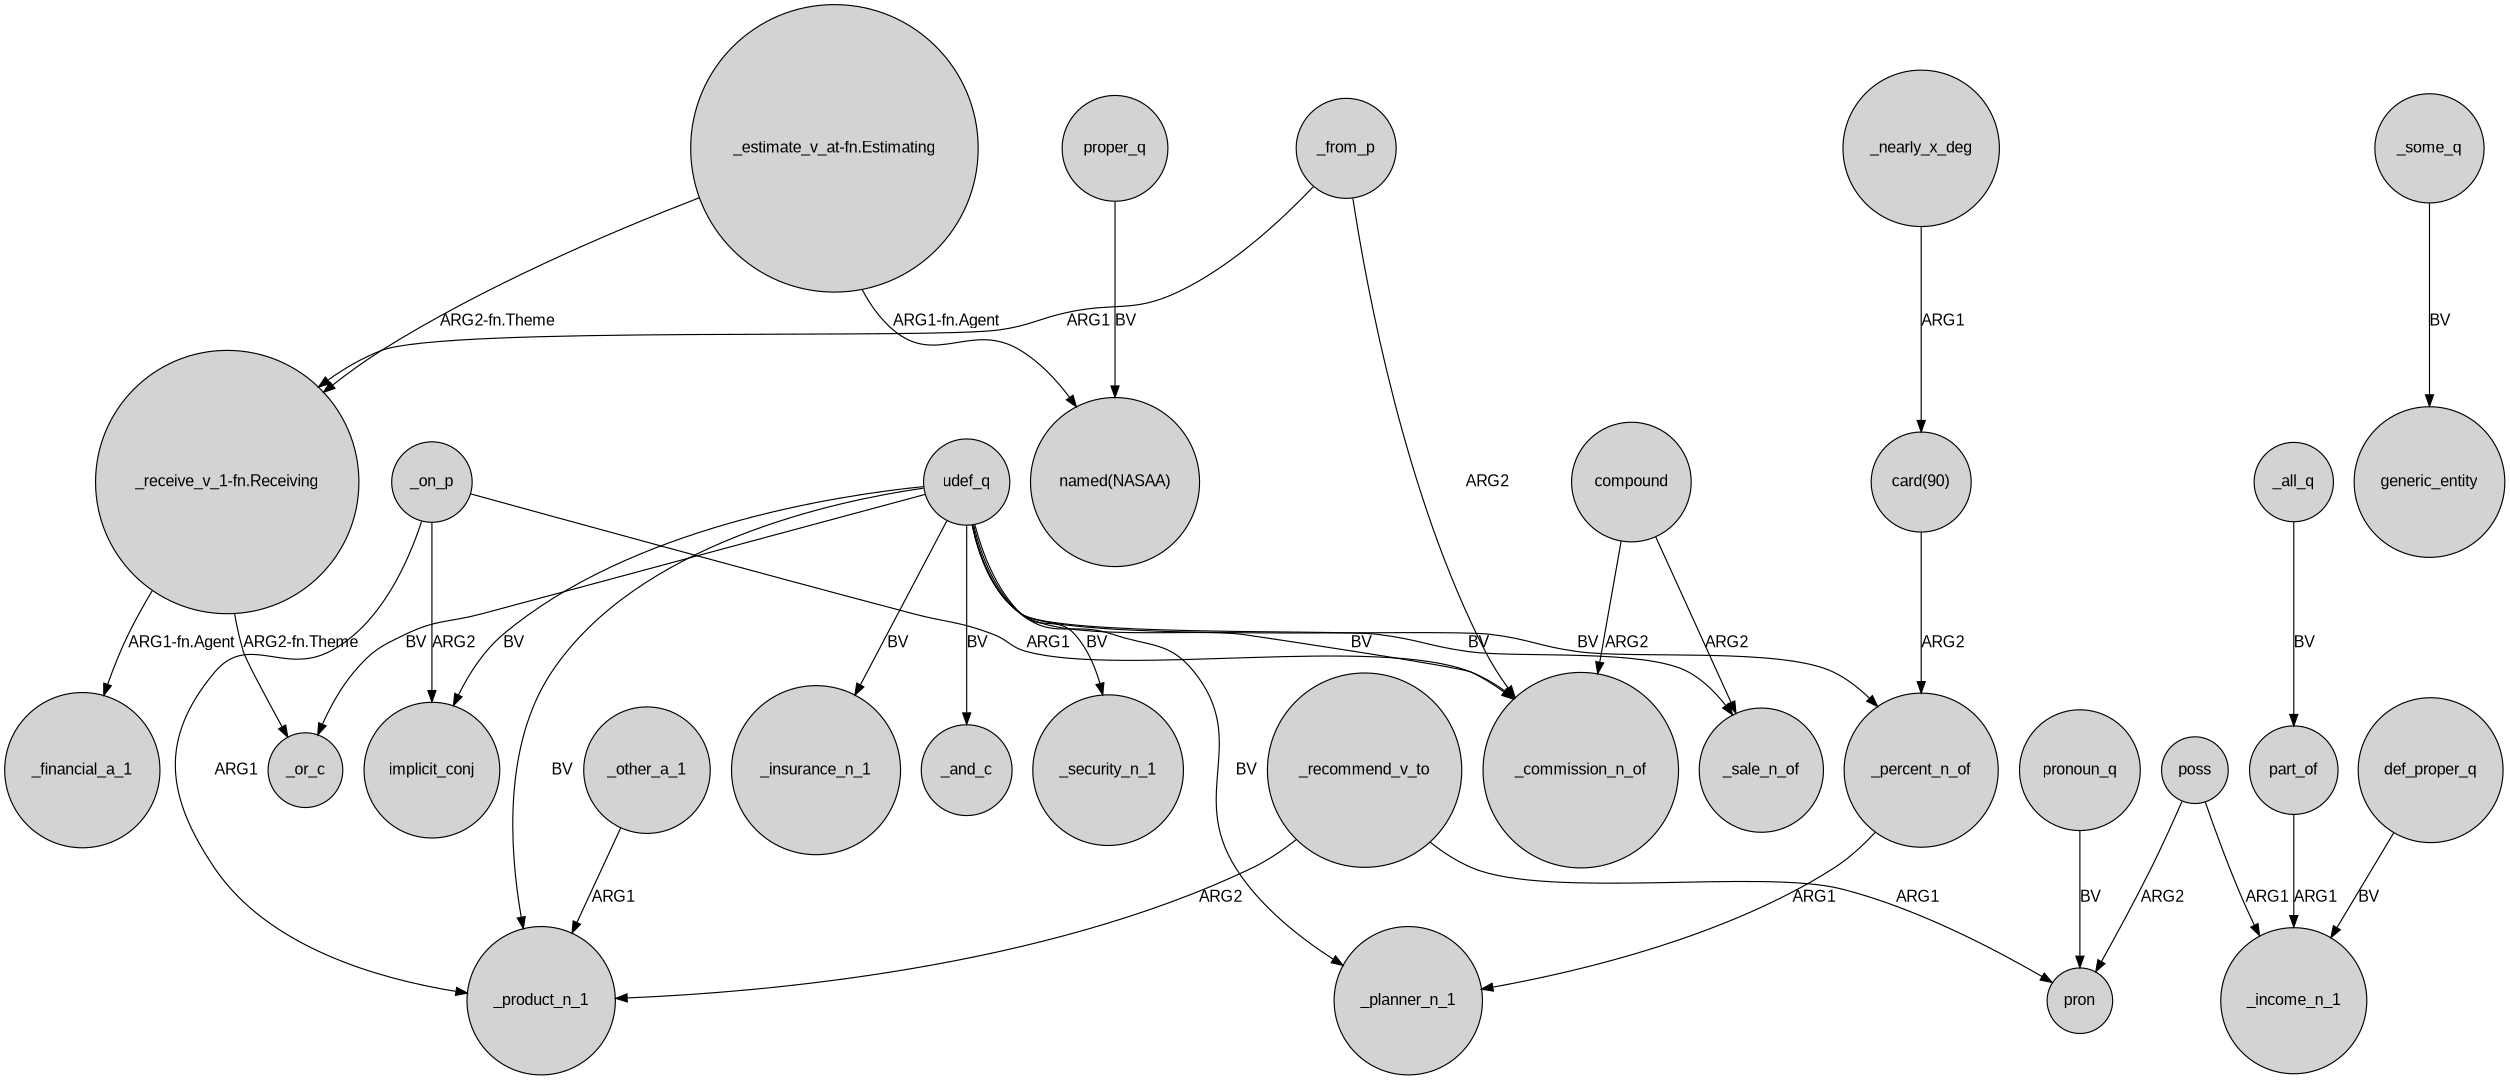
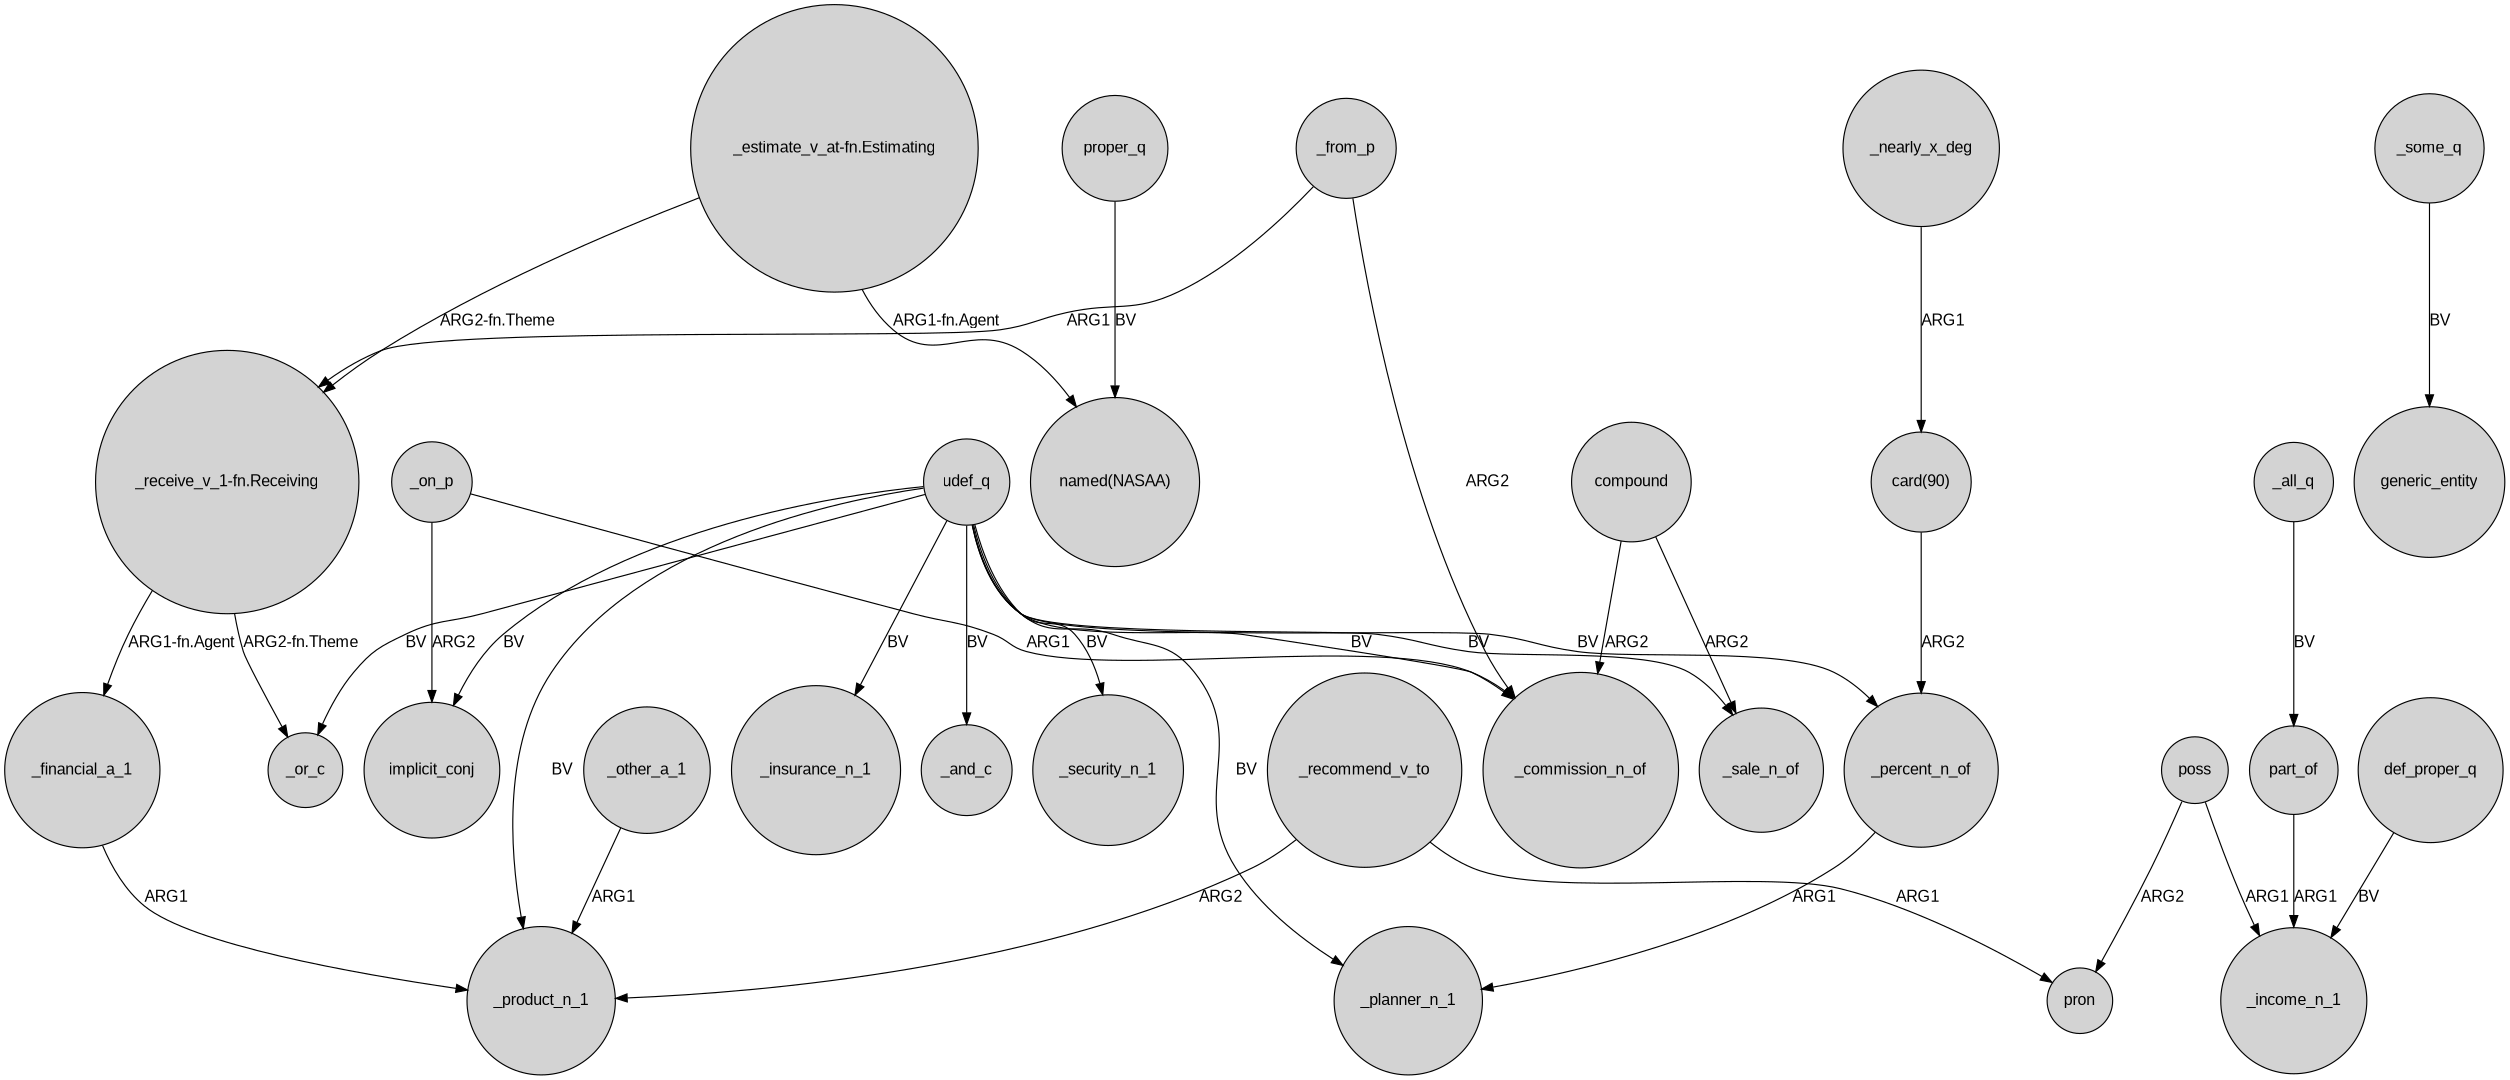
(176, 766) -> (260, 951)
(2080, 770) -> none
